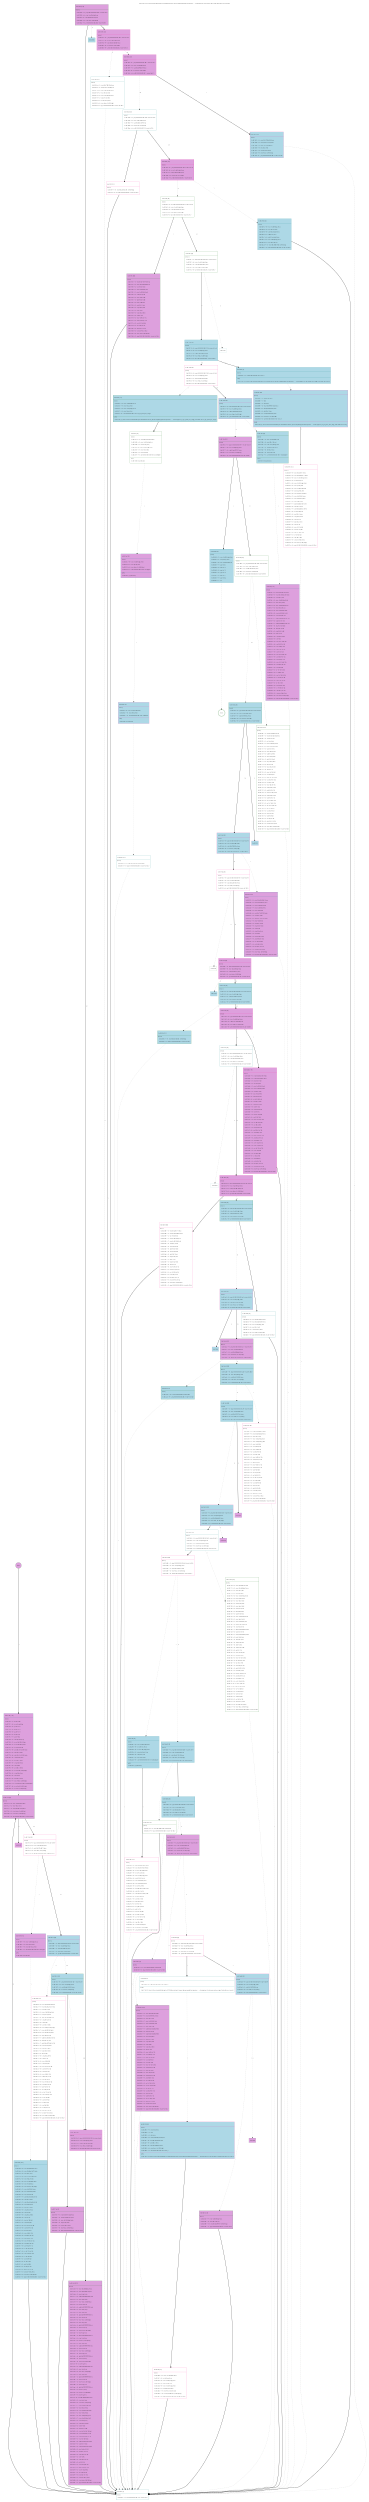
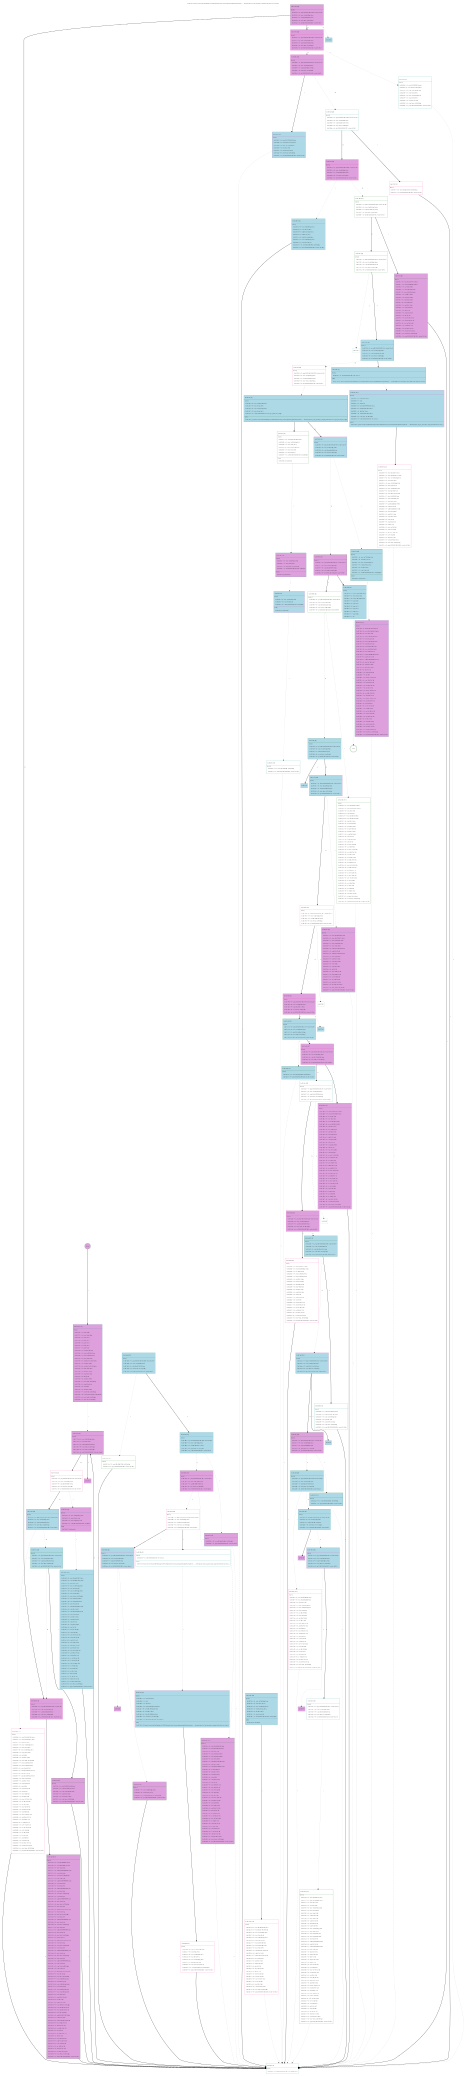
(219, 392) -> (314, 429)
(178, 1565) -> none
